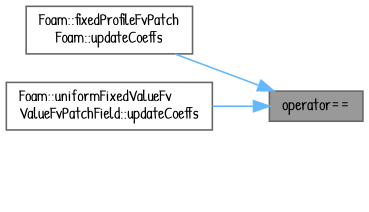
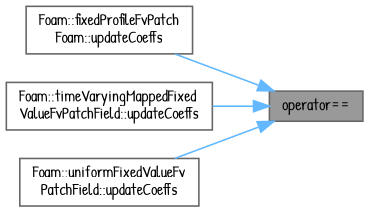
(109, 106) -> (109, 106)
none -> (109, 182)
